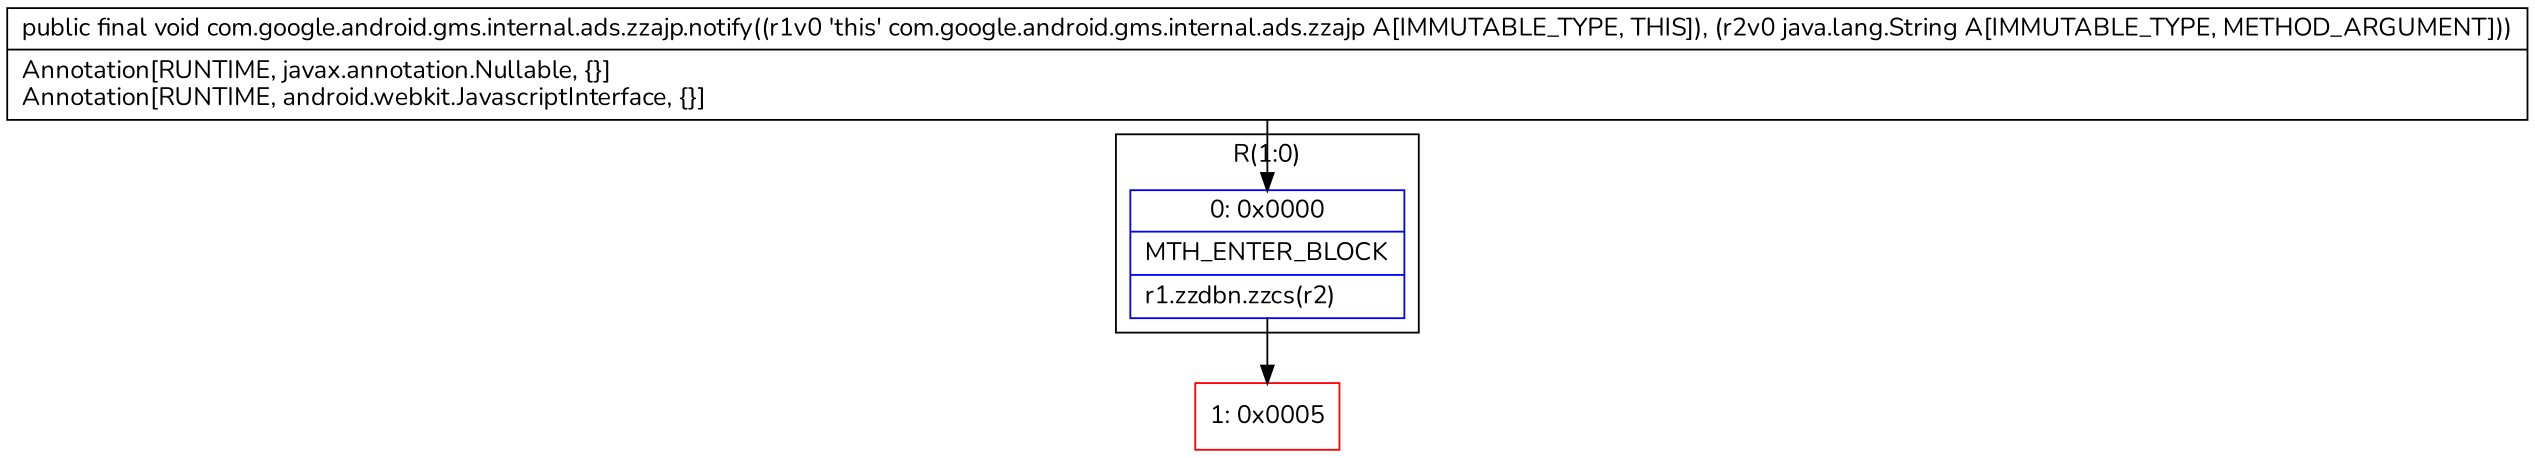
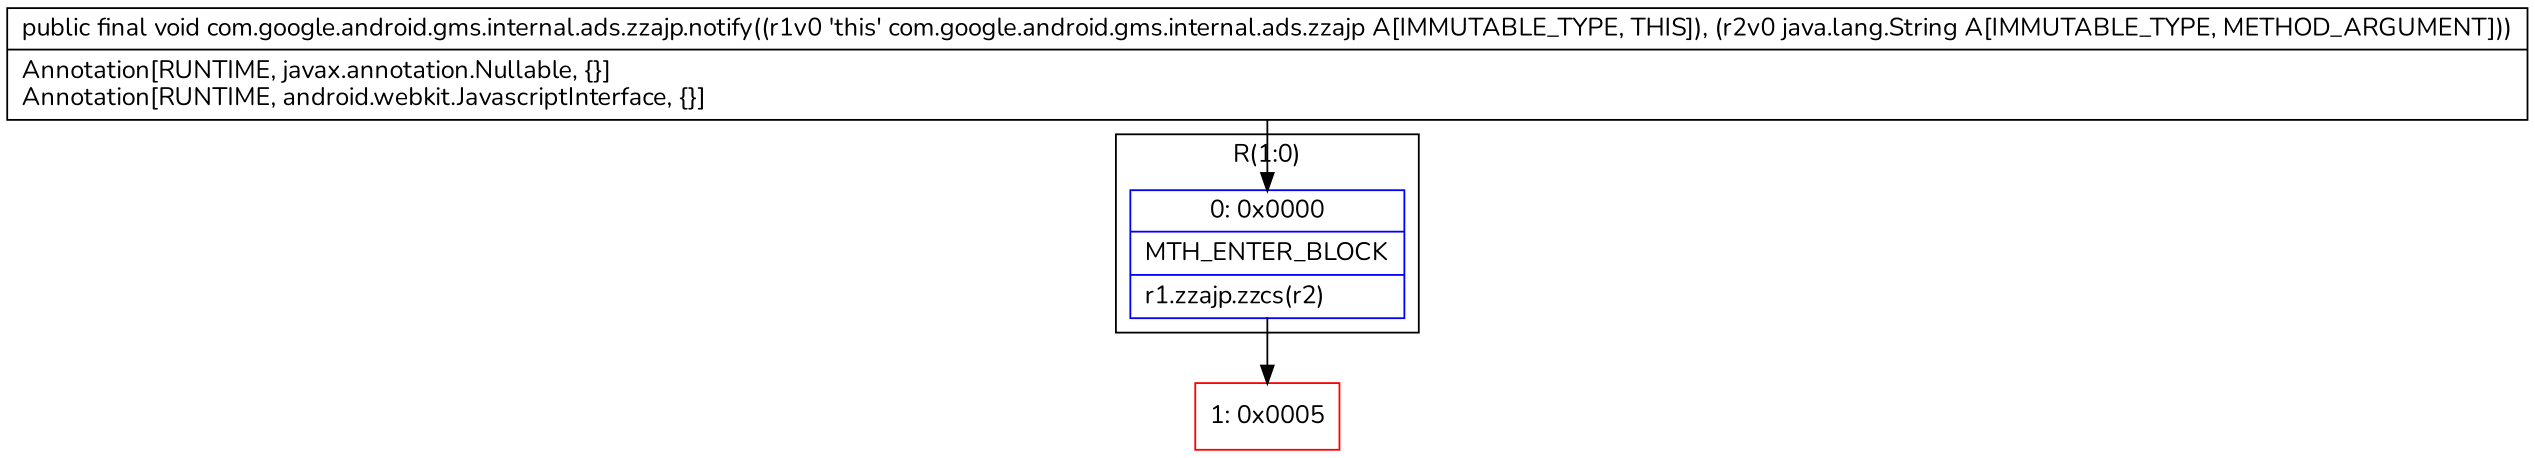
(1240, 296) -> (1235, 296)
